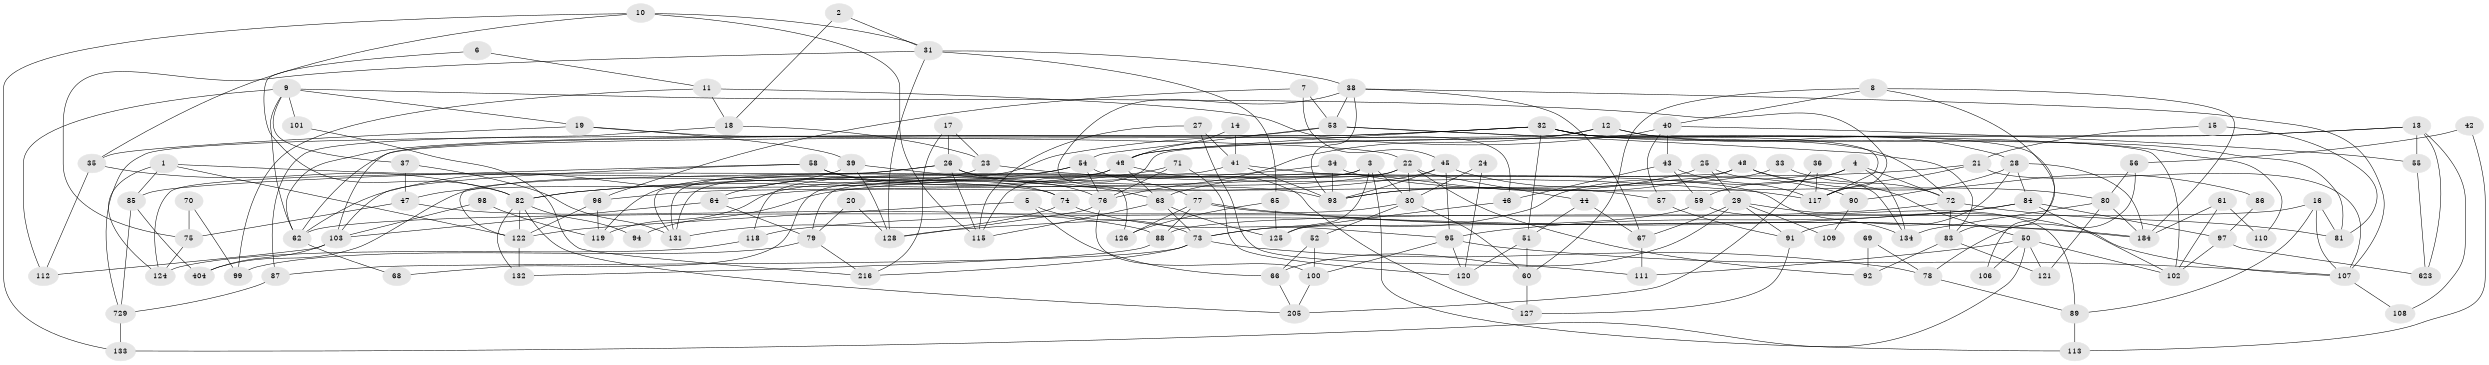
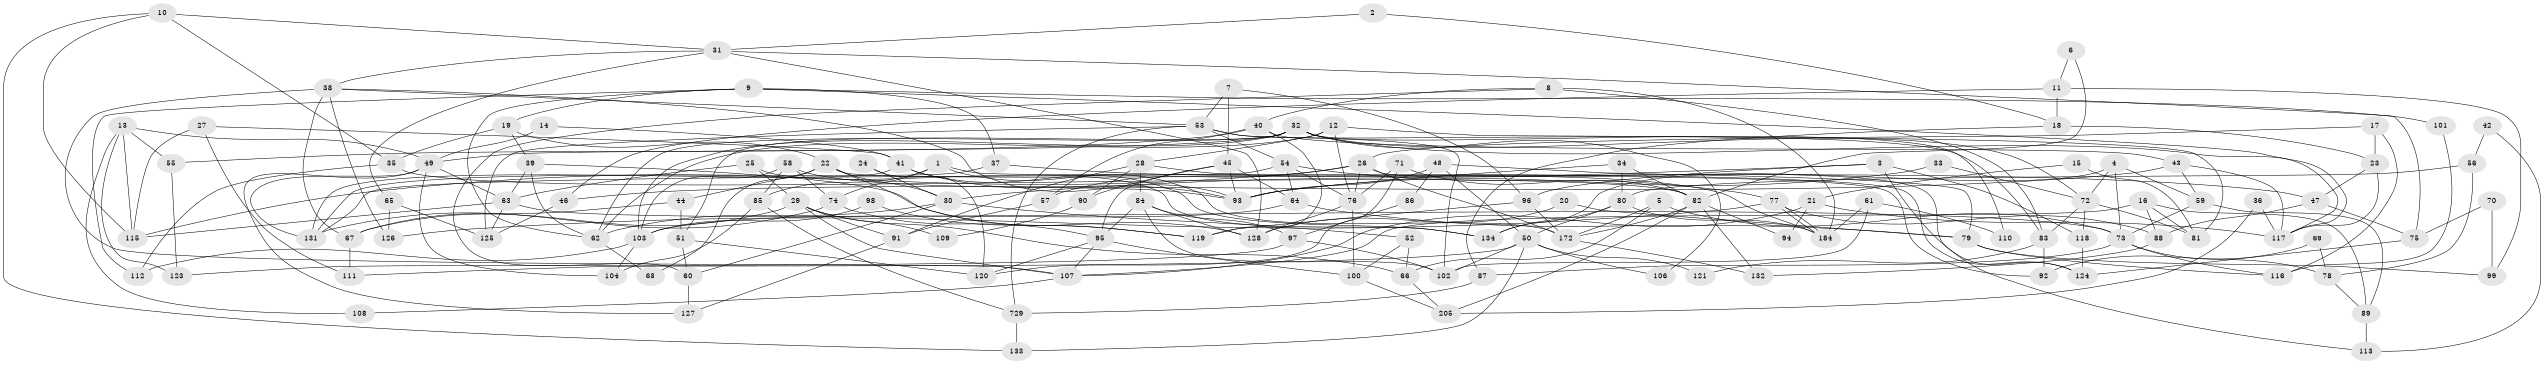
(1356, 206) -> (806, 135)
(519, 239) -> (1566, 239)
(2075, 239) -> (1574, 219)
(199, 276) -> (612, 276)
(865, 276) -> (2278, 276)
(2426, 276) -> (177, 276)
